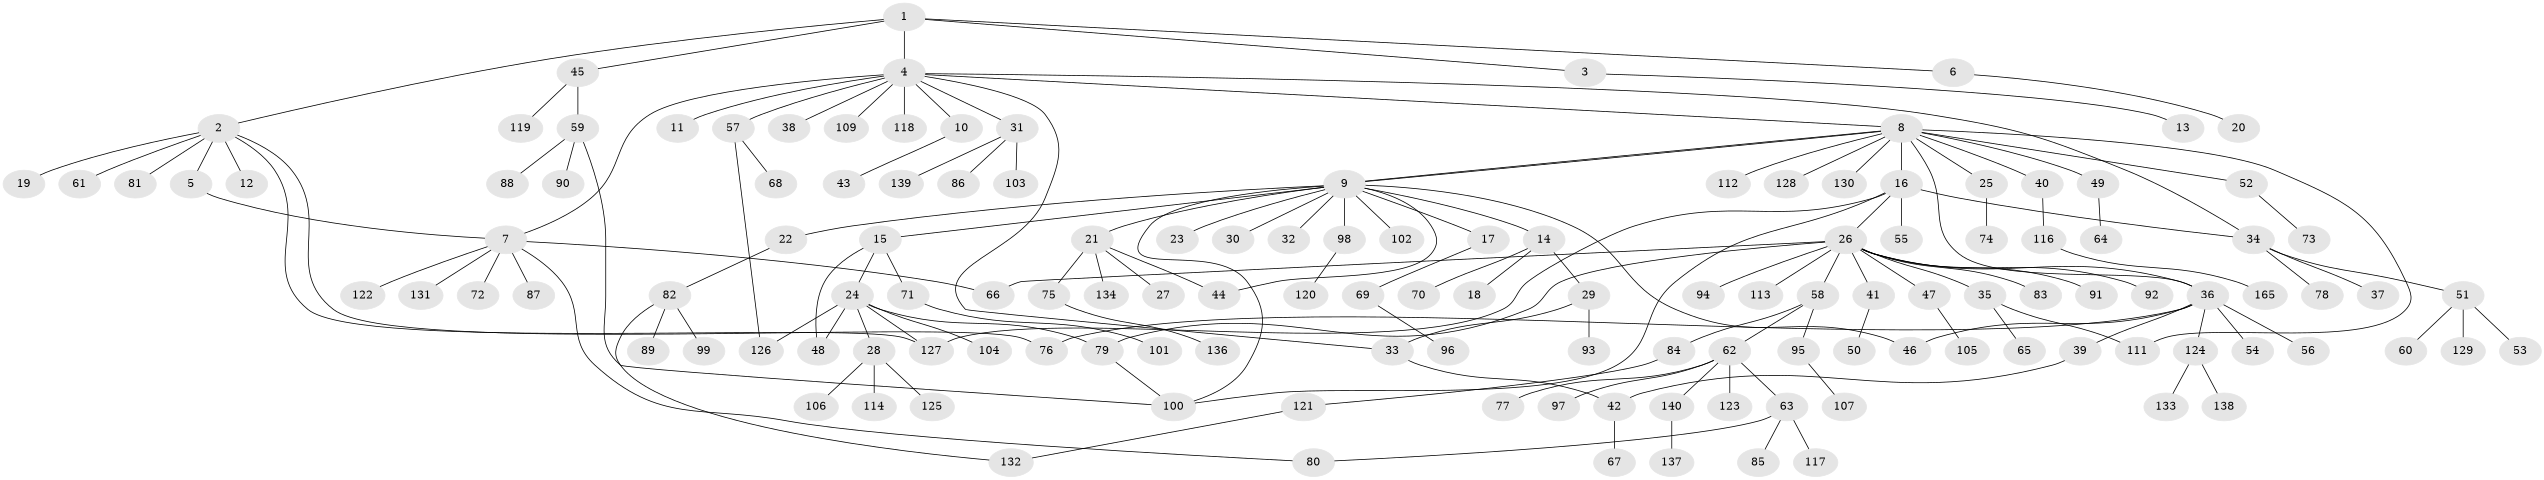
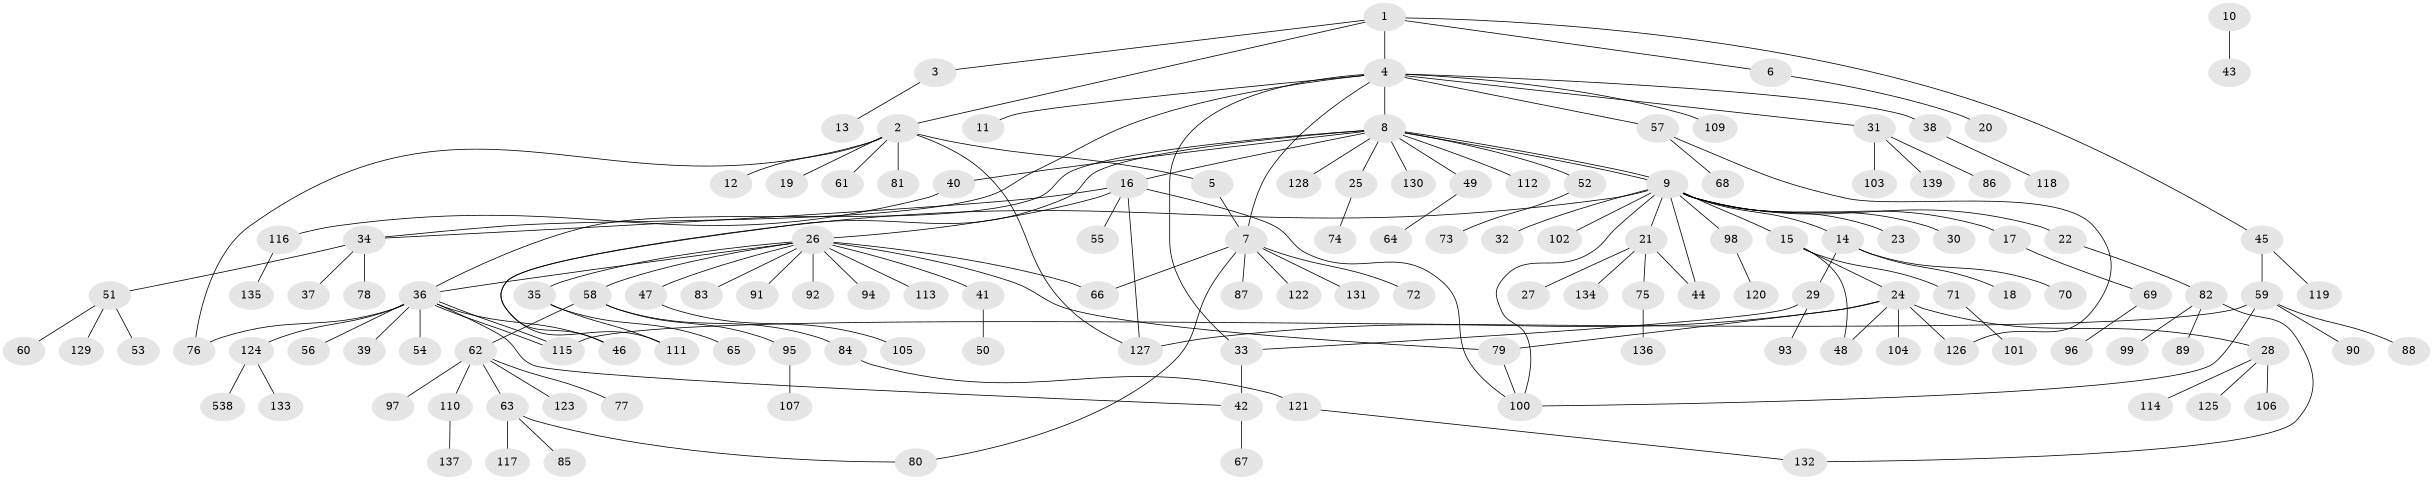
(904, 101) -> (1988, 156)
(933, 101) -> none
(2265, 296) -> (251, 296)
none -> (562, 351)
(1847, 379) -> (819, 387)
(1672, 407) -> (450, 407)
(2224, 407) -> (223, 407)
